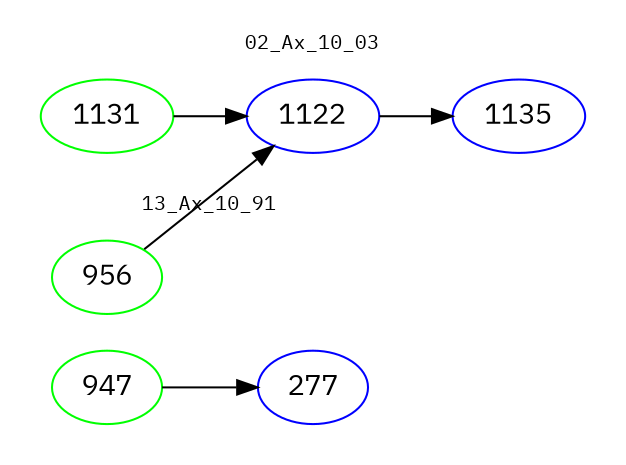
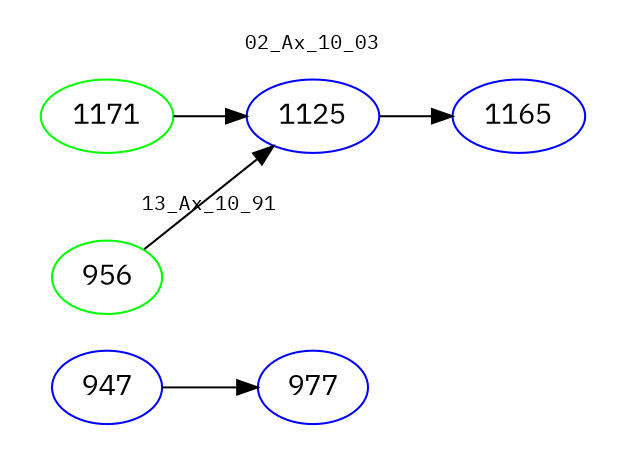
(107, 116) -> (107, 116)
(313, 116) -> (313, 116)
(519, 116) -> (519, 116)
(107, 387) -> (107, 387)
(313, 387) -> (313, 387)
